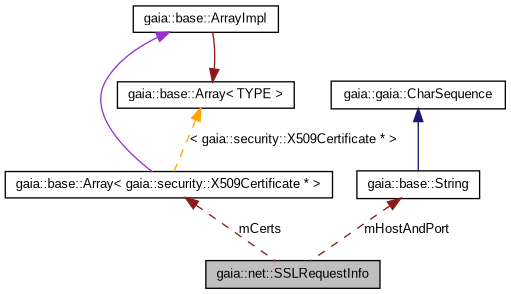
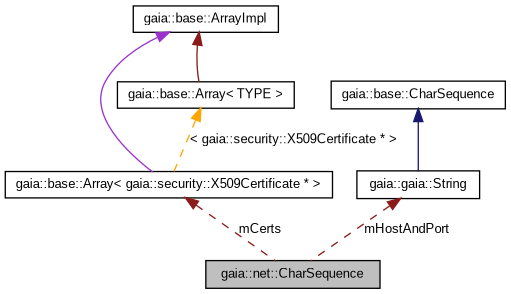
(215, 50) -> (197, 64)
(418, 95) -> (418, 95)
(418, 185) -> (418, 185)
(293, 274) -> (293, 274)
